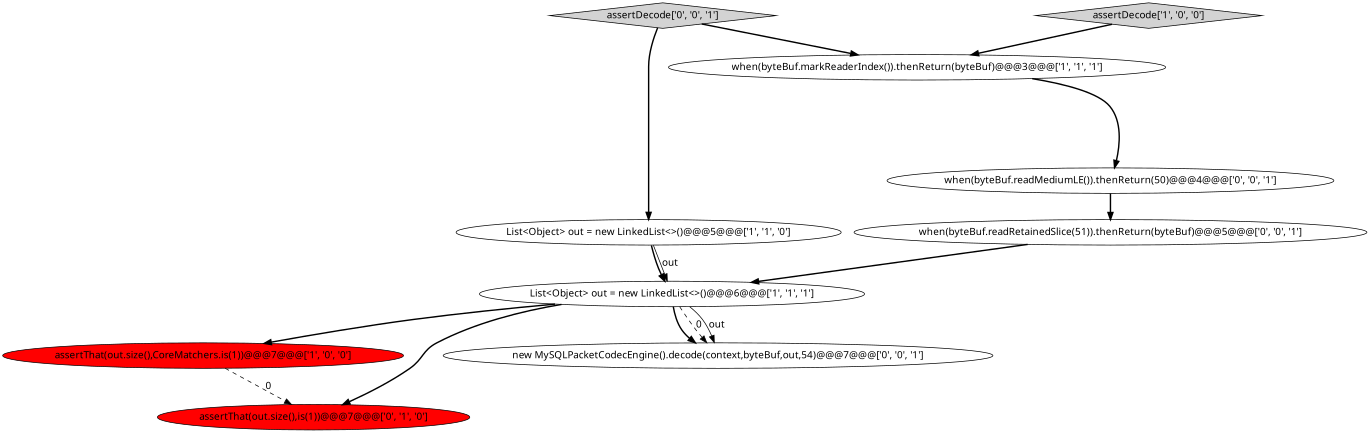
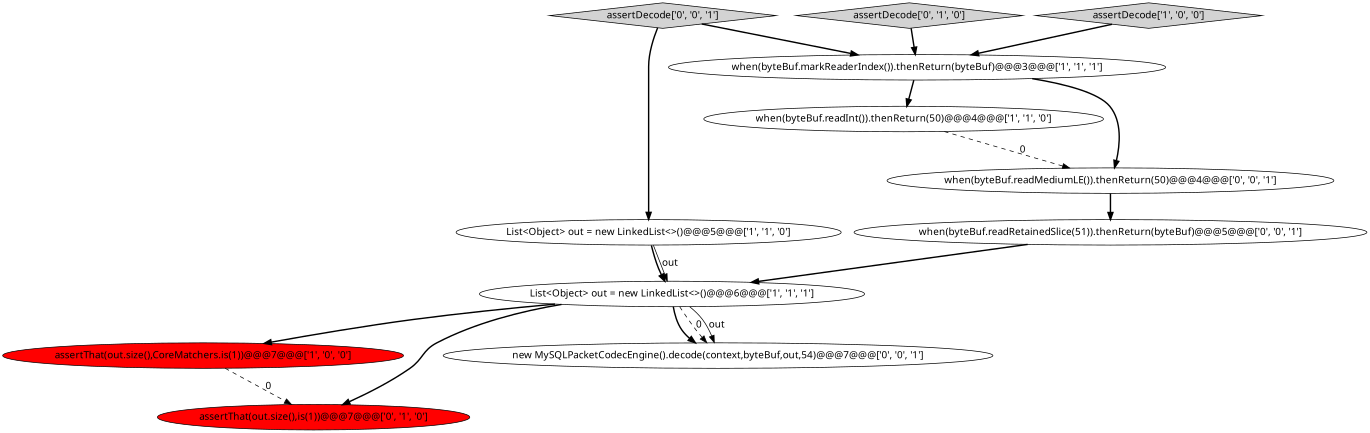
none -> (909, 16)
none -> (904, 119)
